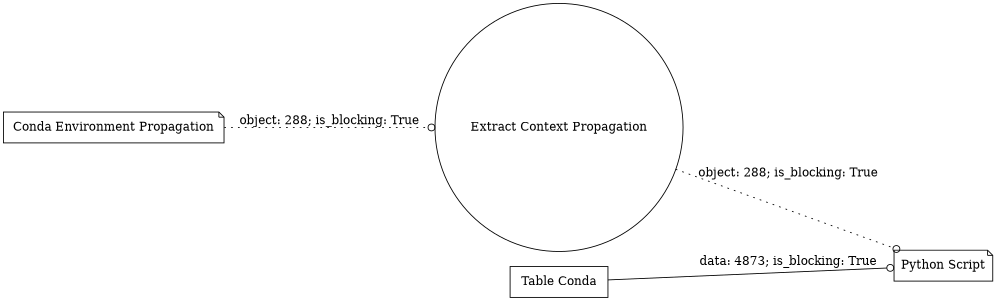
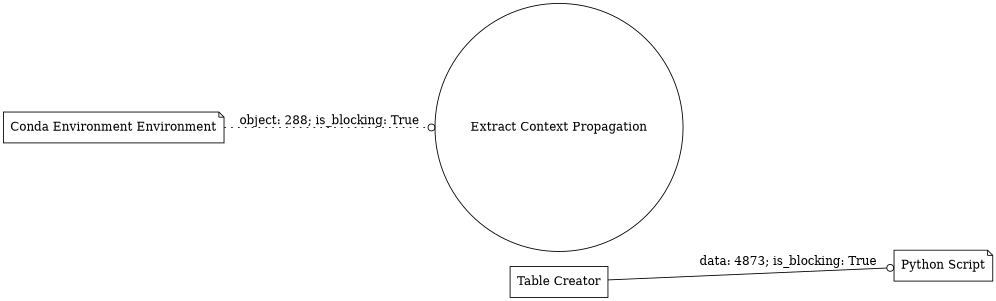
(114, 127) -> (114, 127)
(784, 209) -> none
(559, 282) -> (559, 282)
